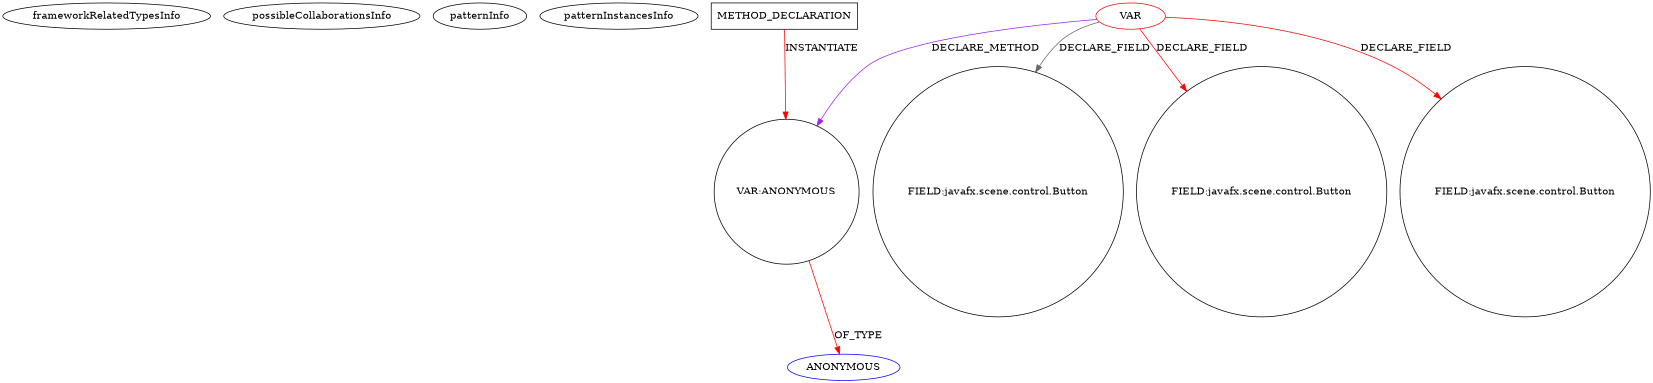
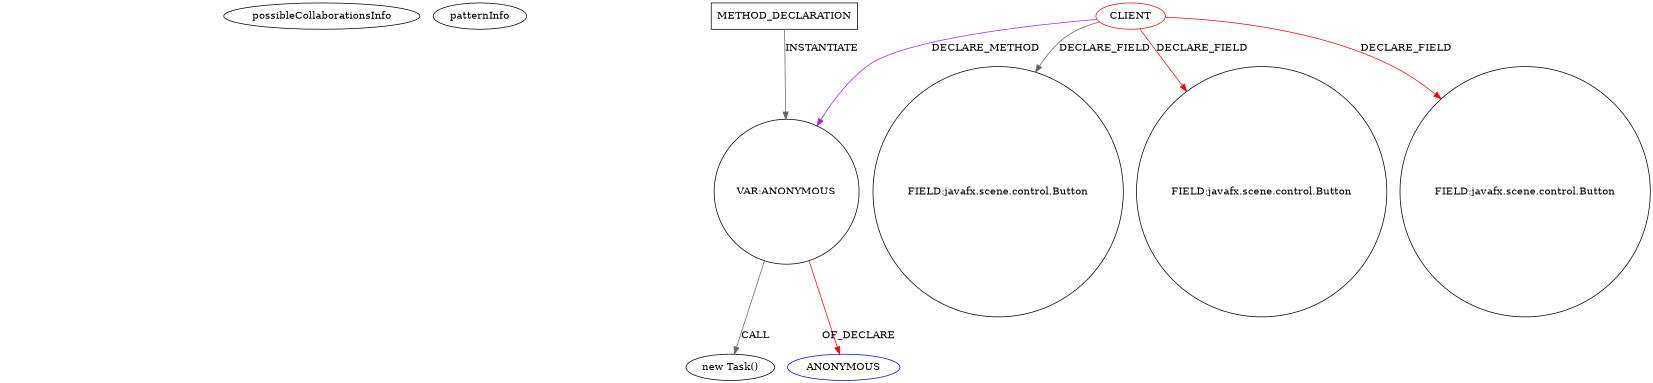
(107, 16) -> none
(619, 16) -> none
(1131, 16) -> (1131, 16)
(785, 71) -> (785, 71)
(859, 336) -> (859, 336)
none -> (730, 367)
